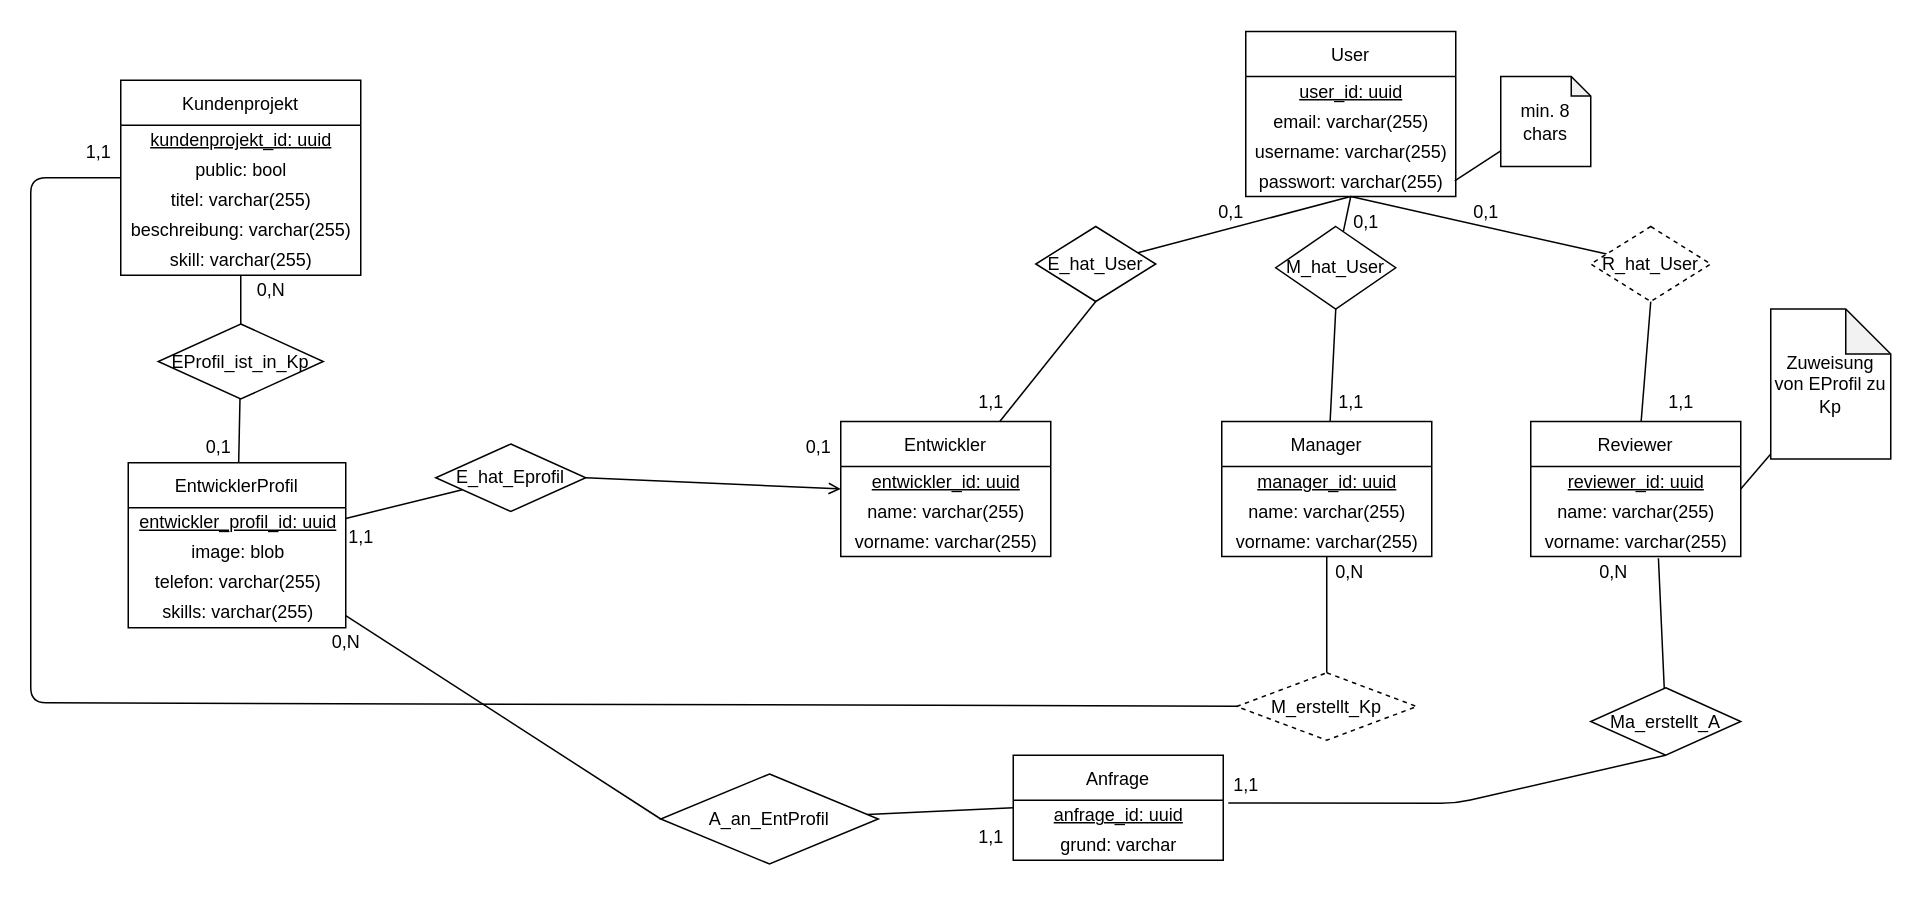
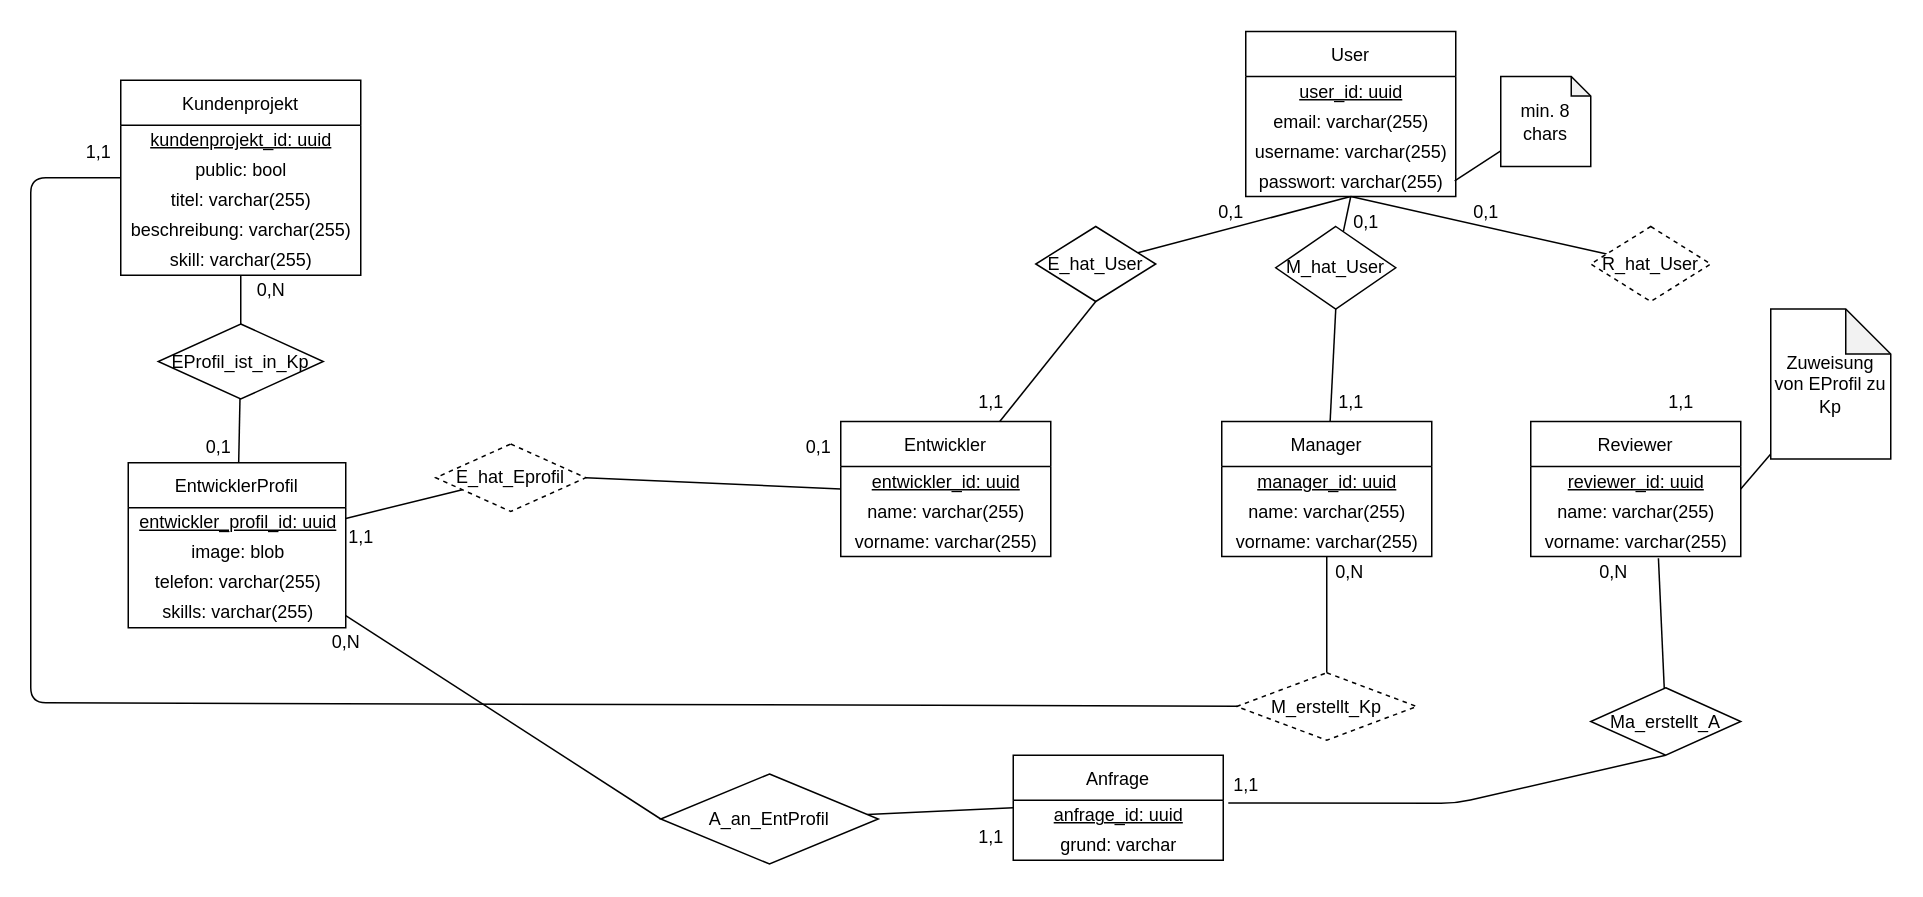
(1646, 362) -> none
(511, 478) -> (511, 478)
(833, 489) -> (834, 489)
